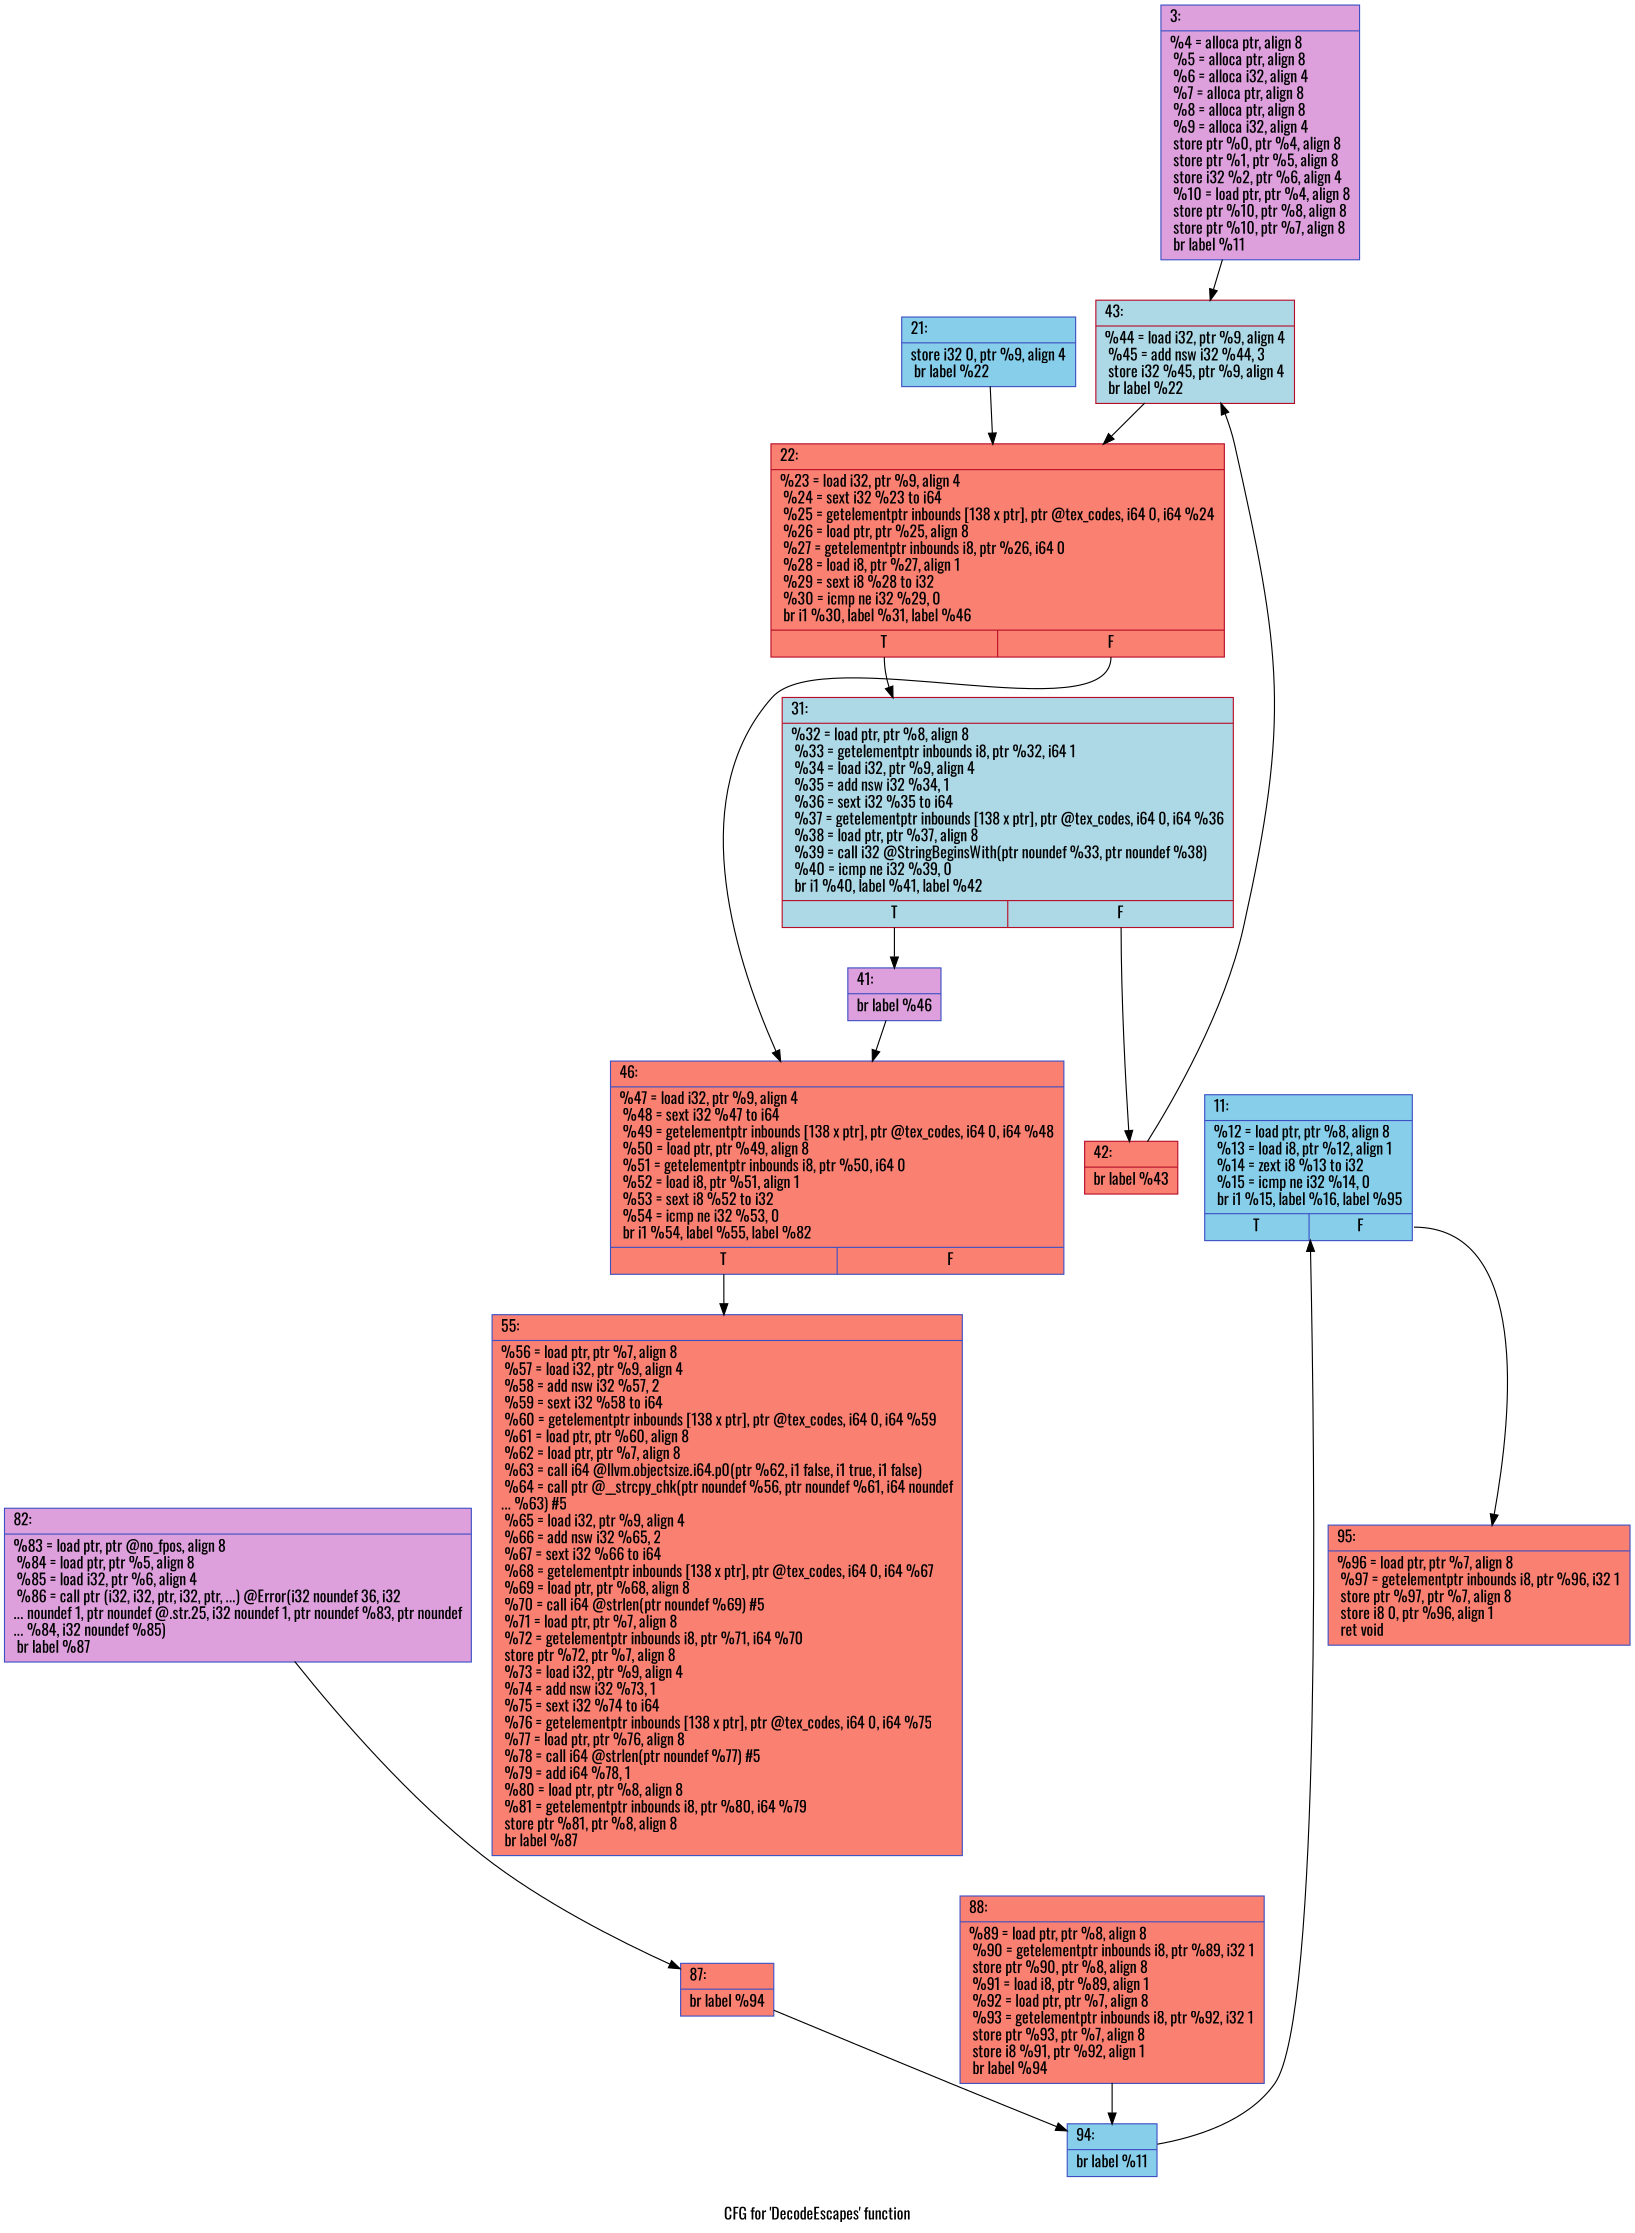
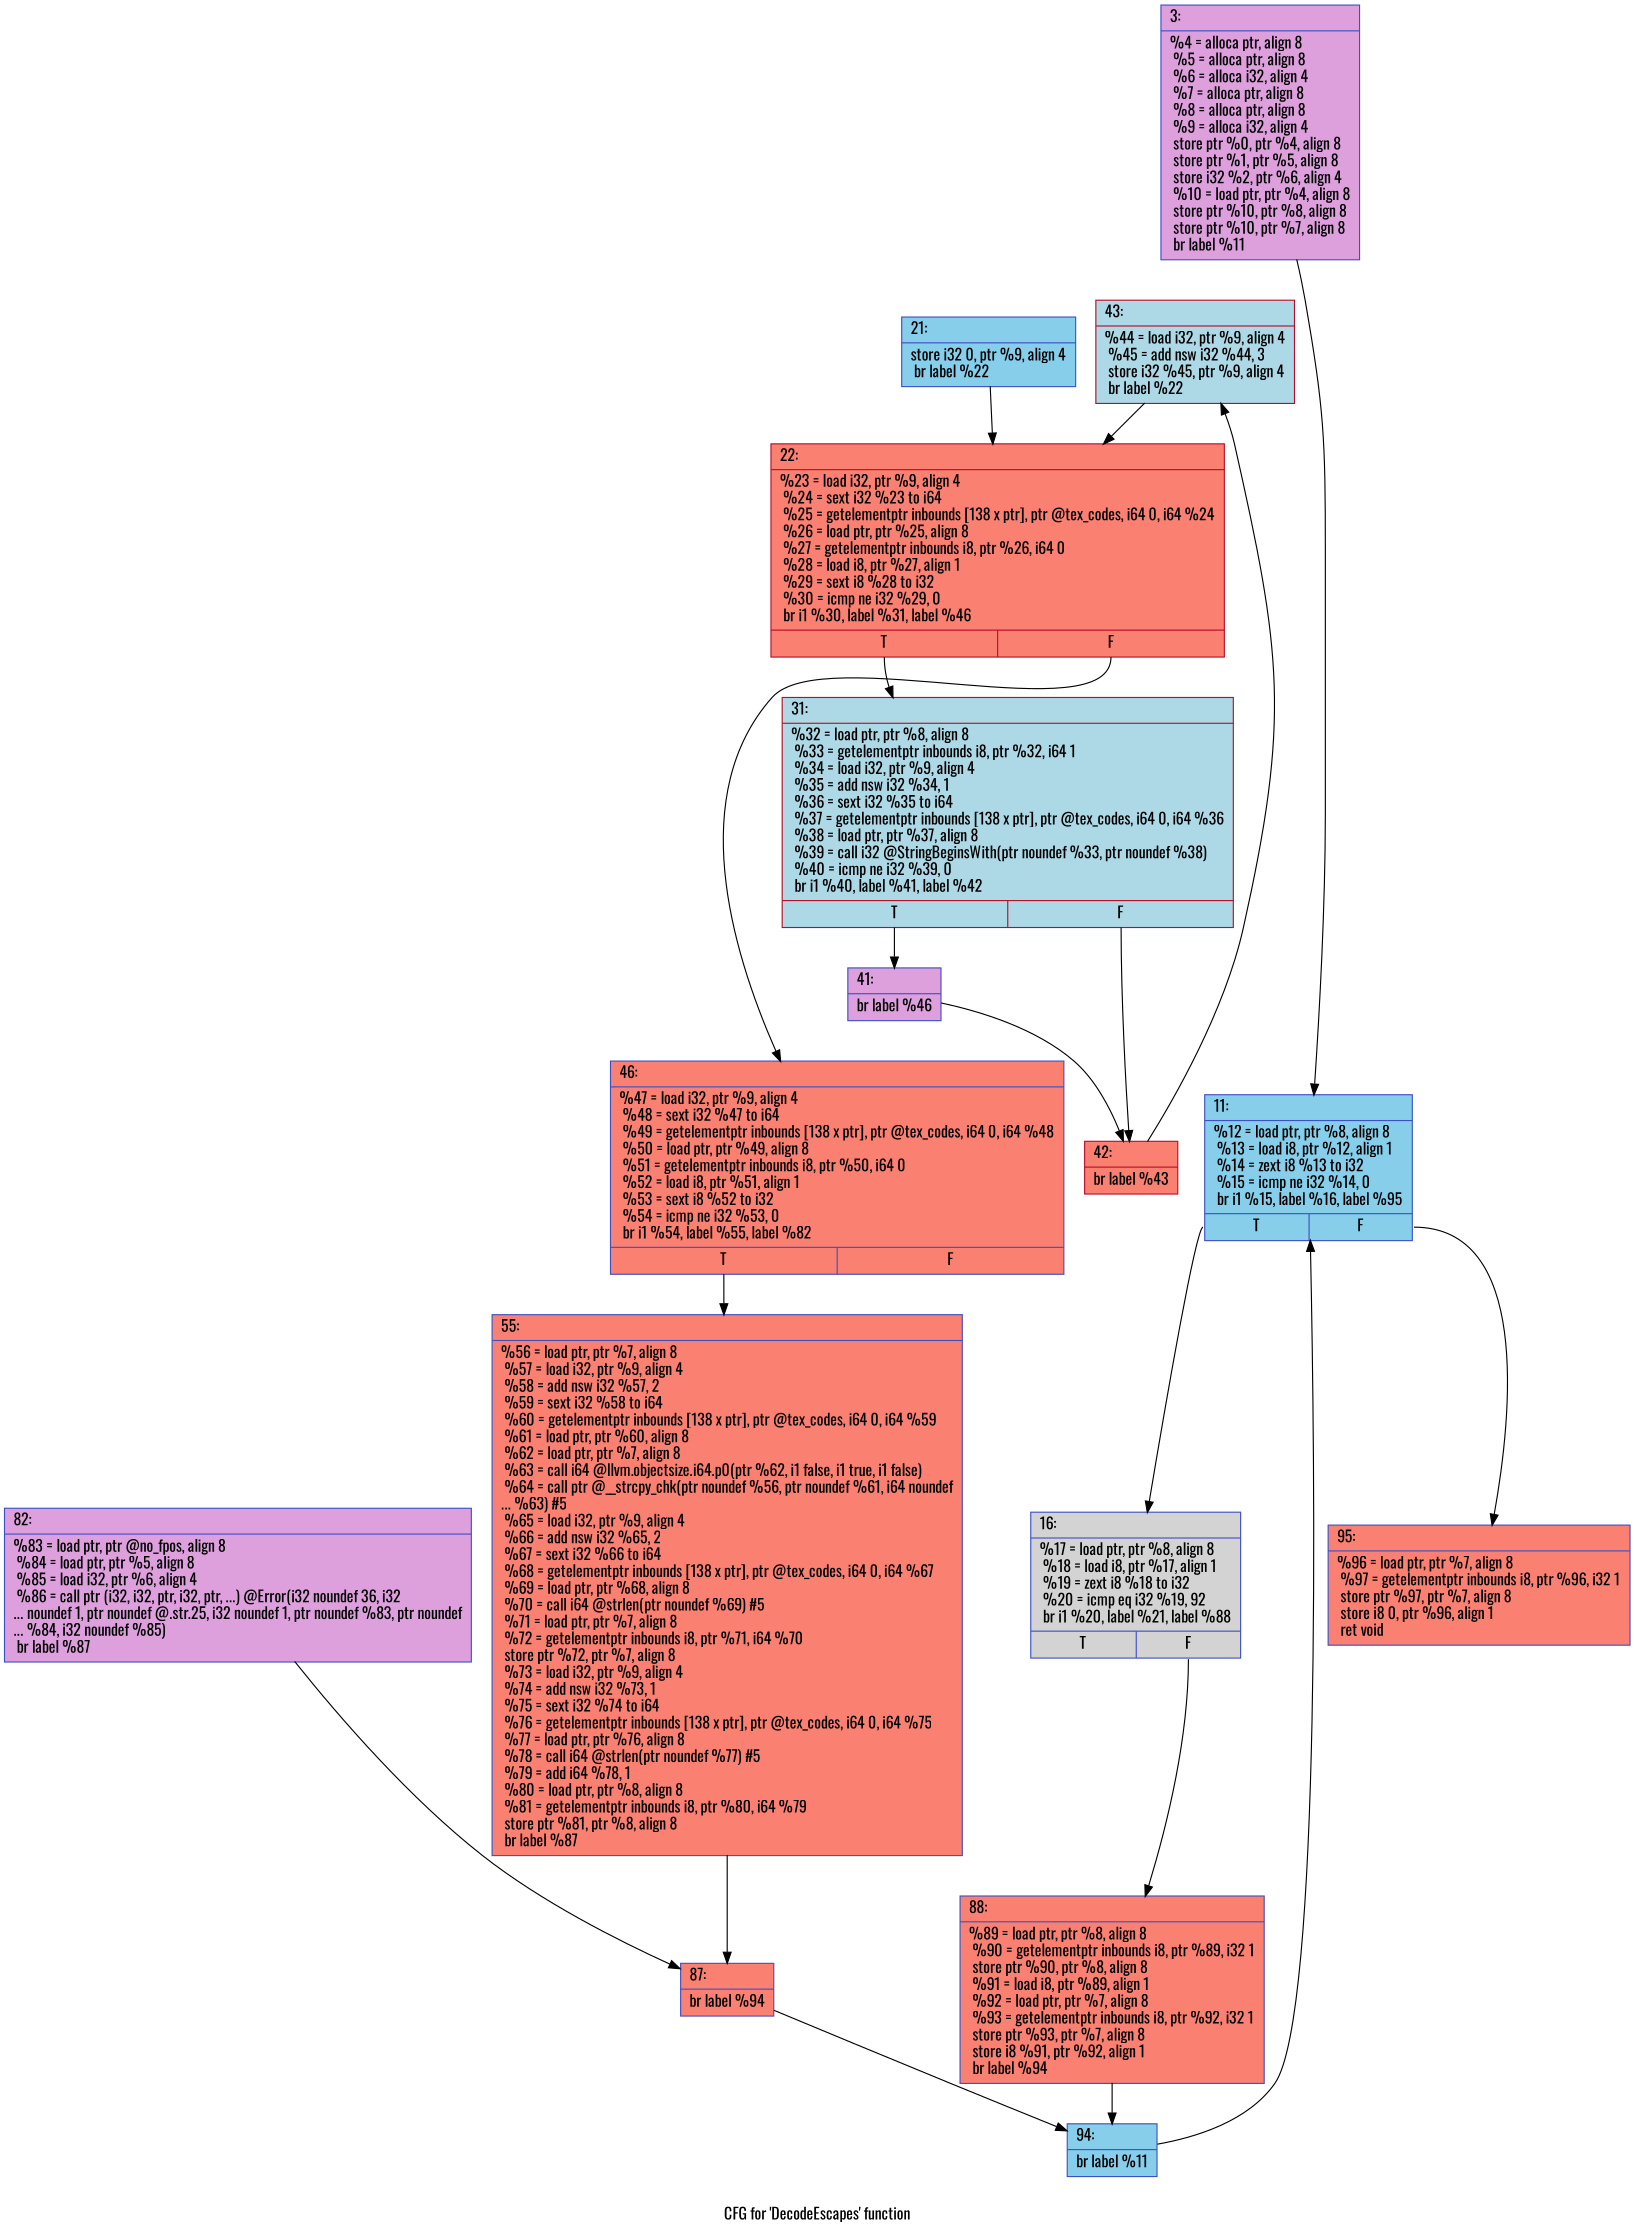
(1218, 275) -> (1325, 671)
(881, 1035) -> (1049, 1043)
none -> (1136, 1585)
none -> (727, 1904)
